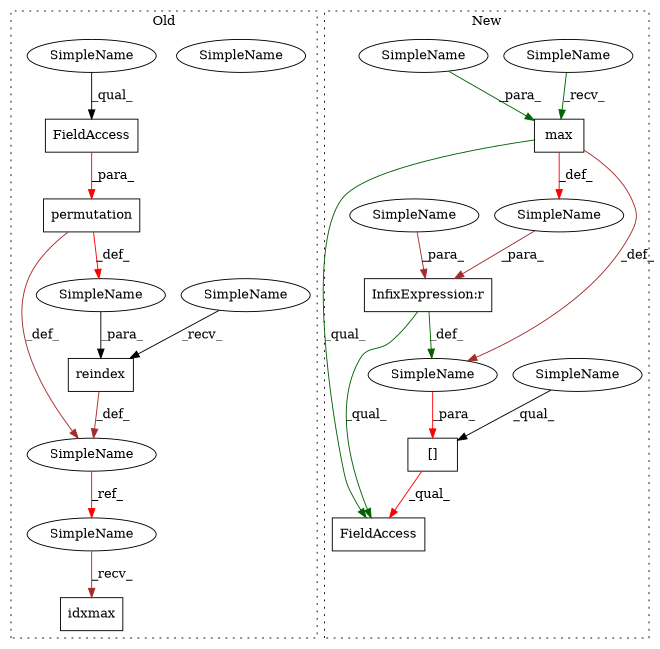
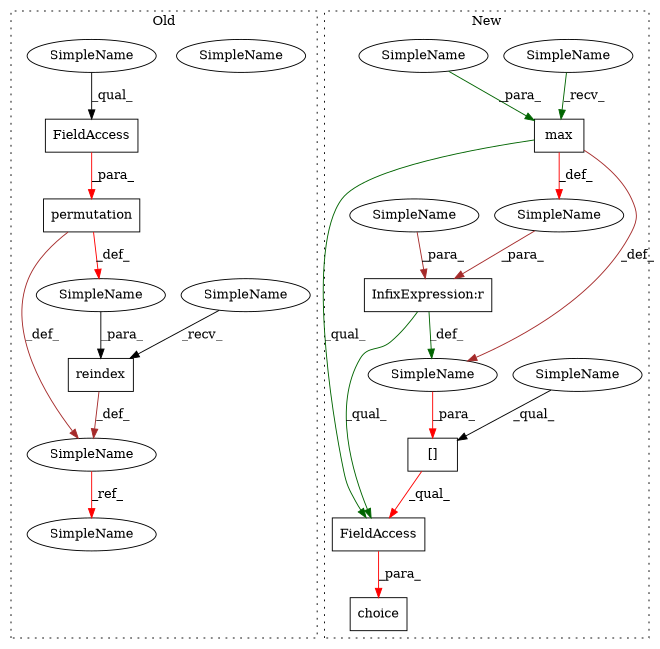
(92, 614) -> none
none -> (379, 614)
